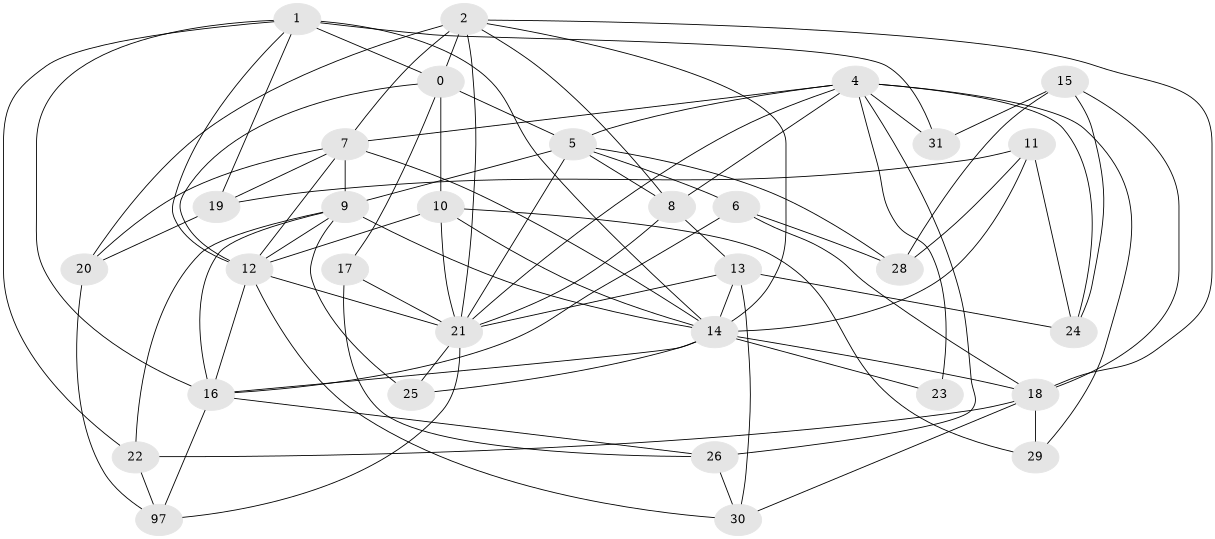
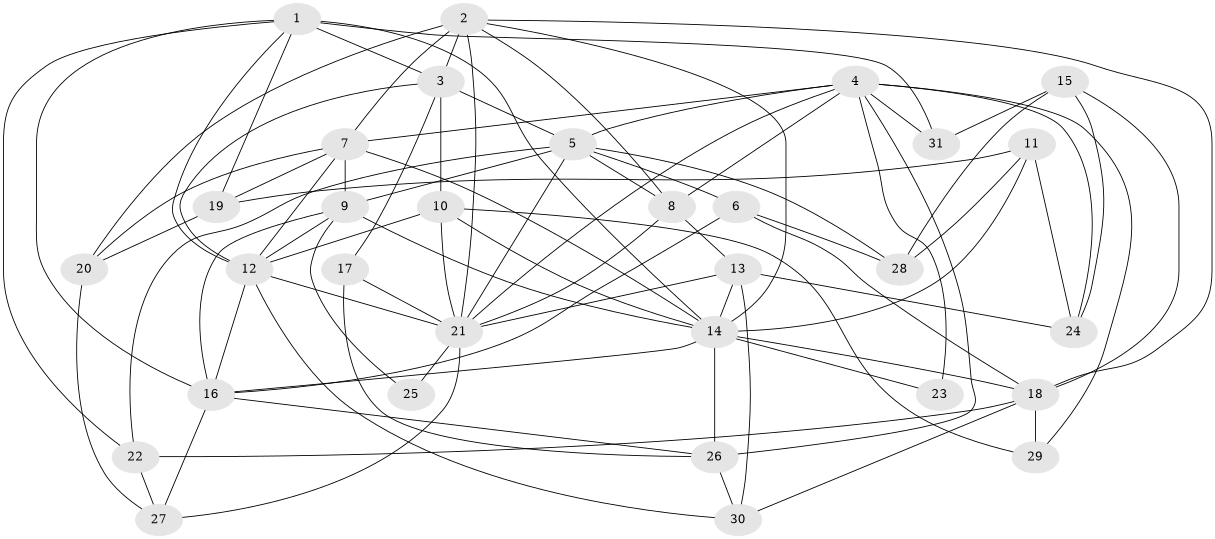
(441, 82) -> (441, 82)
(178, 282) -> (263, 215)
(566, 373) -> (715, 395)
(159, 520) -> (159, 520)
